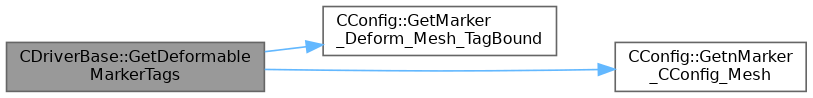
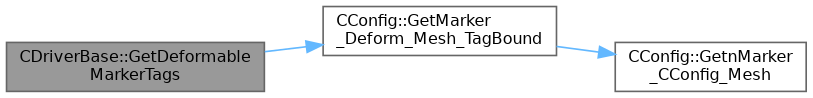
(431, 71) -> (578, 49)
